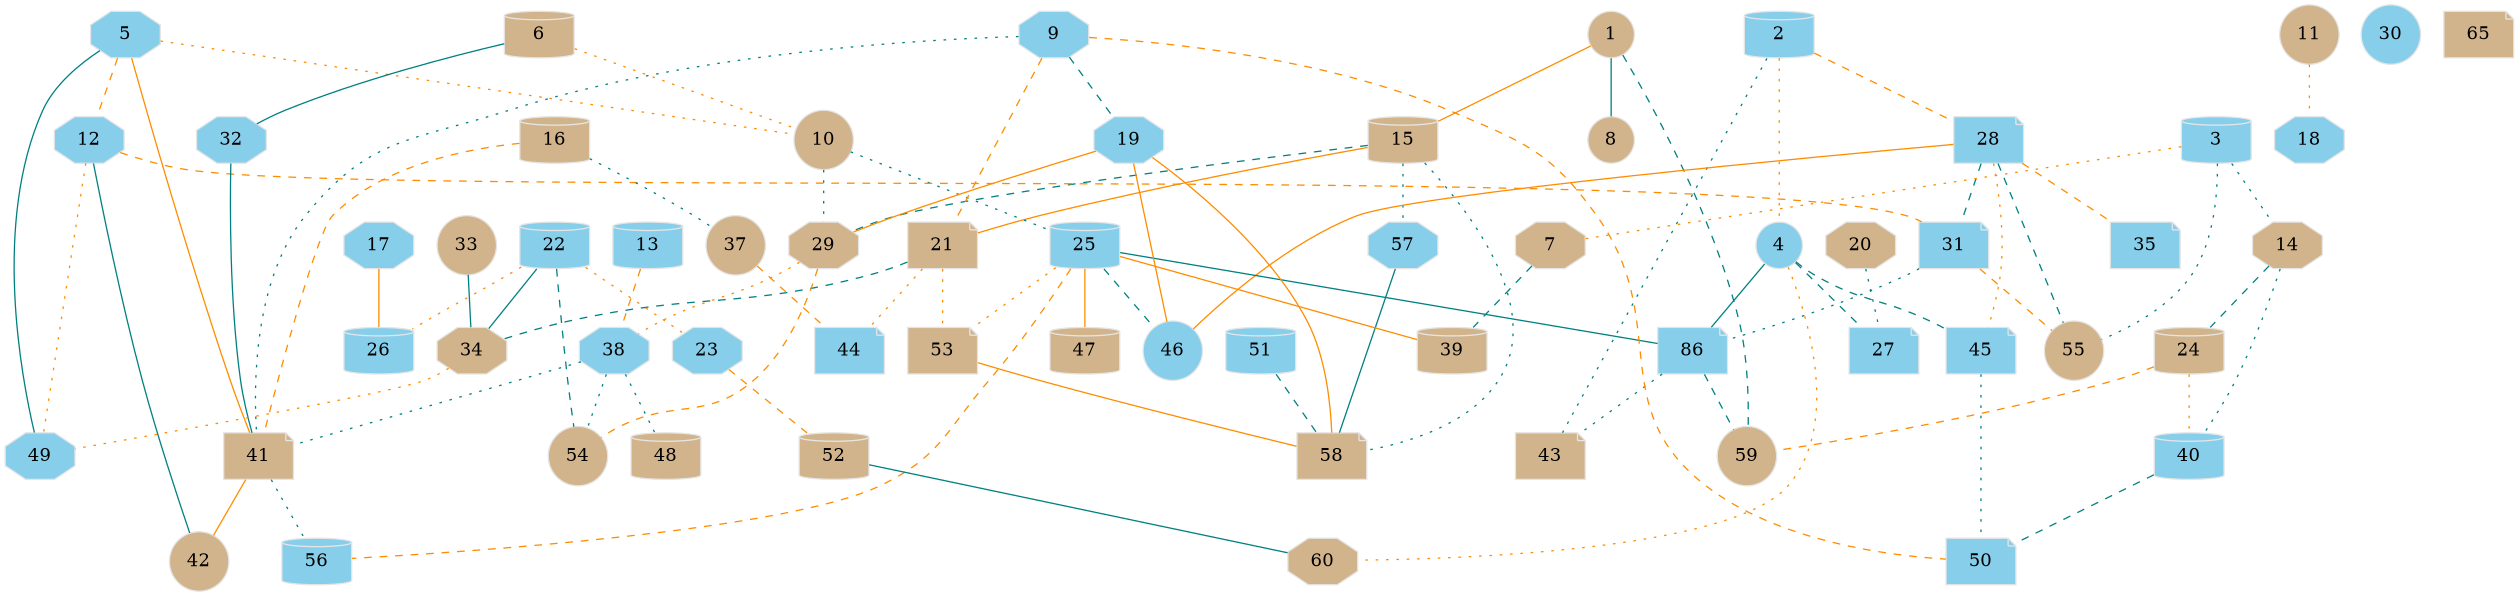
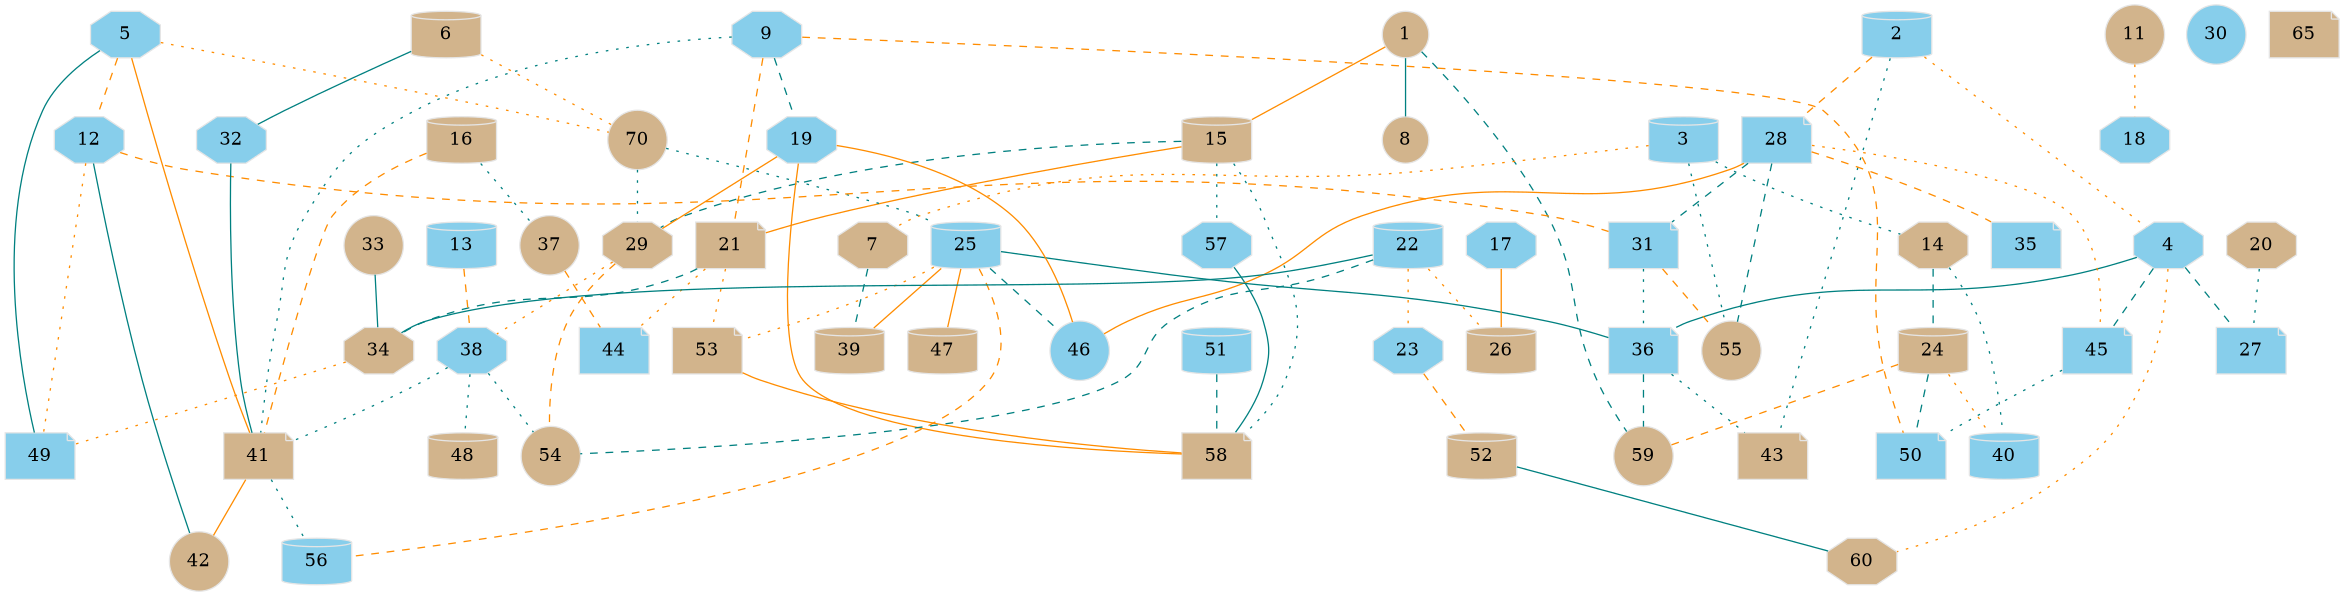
(824, 140) -> (637, 140)
(1779, 245) -> (2168, 245)
(379, 351) -> (1501, 351)
(1693, 351) -> (1643, 351)
(40, 456) -> (40, 456)
(2085, 509) -> (1922, 403)
